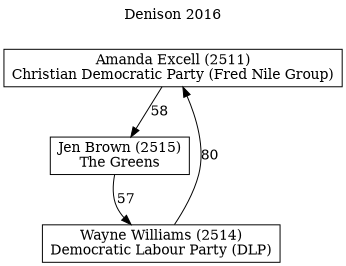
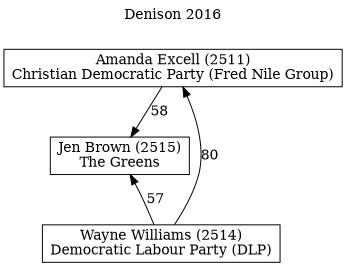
(114, 198) -> (145, 204)
